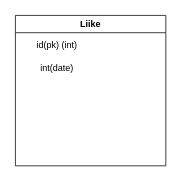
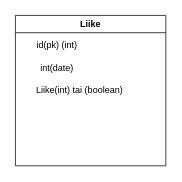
none -> (79, 90)
